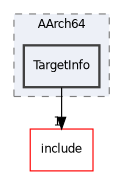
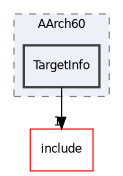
(62, 25) -> (62, 25)
